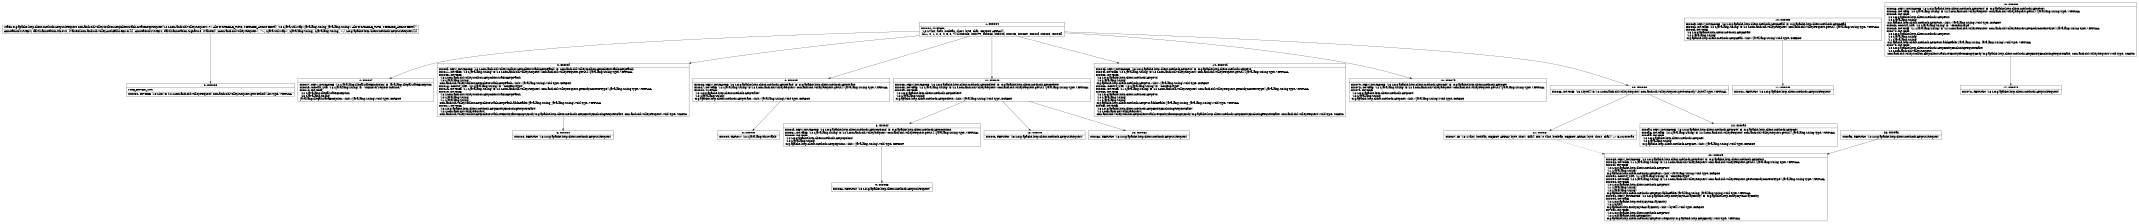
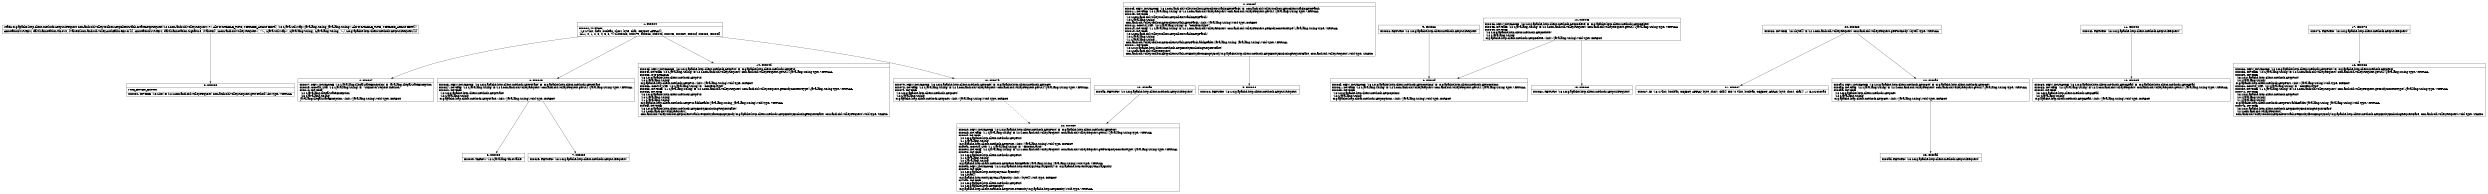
(1347, 45) -> none
(805, 48) -> none
(992, 57) -> none
(1783, 62) -> (2131, 55)
(2011, 70) -> (2359, 47)
(1108, 75) -> (655, 75)
(140, 90) -> (142, 90)
(706, 91) -> (451, 91)
(1035, 135) -> none
(1578, 146) -> (1017, 112)
none -> (579, 158)
none -> (1931, 158)
(882, 164) -> (1429, 55)
